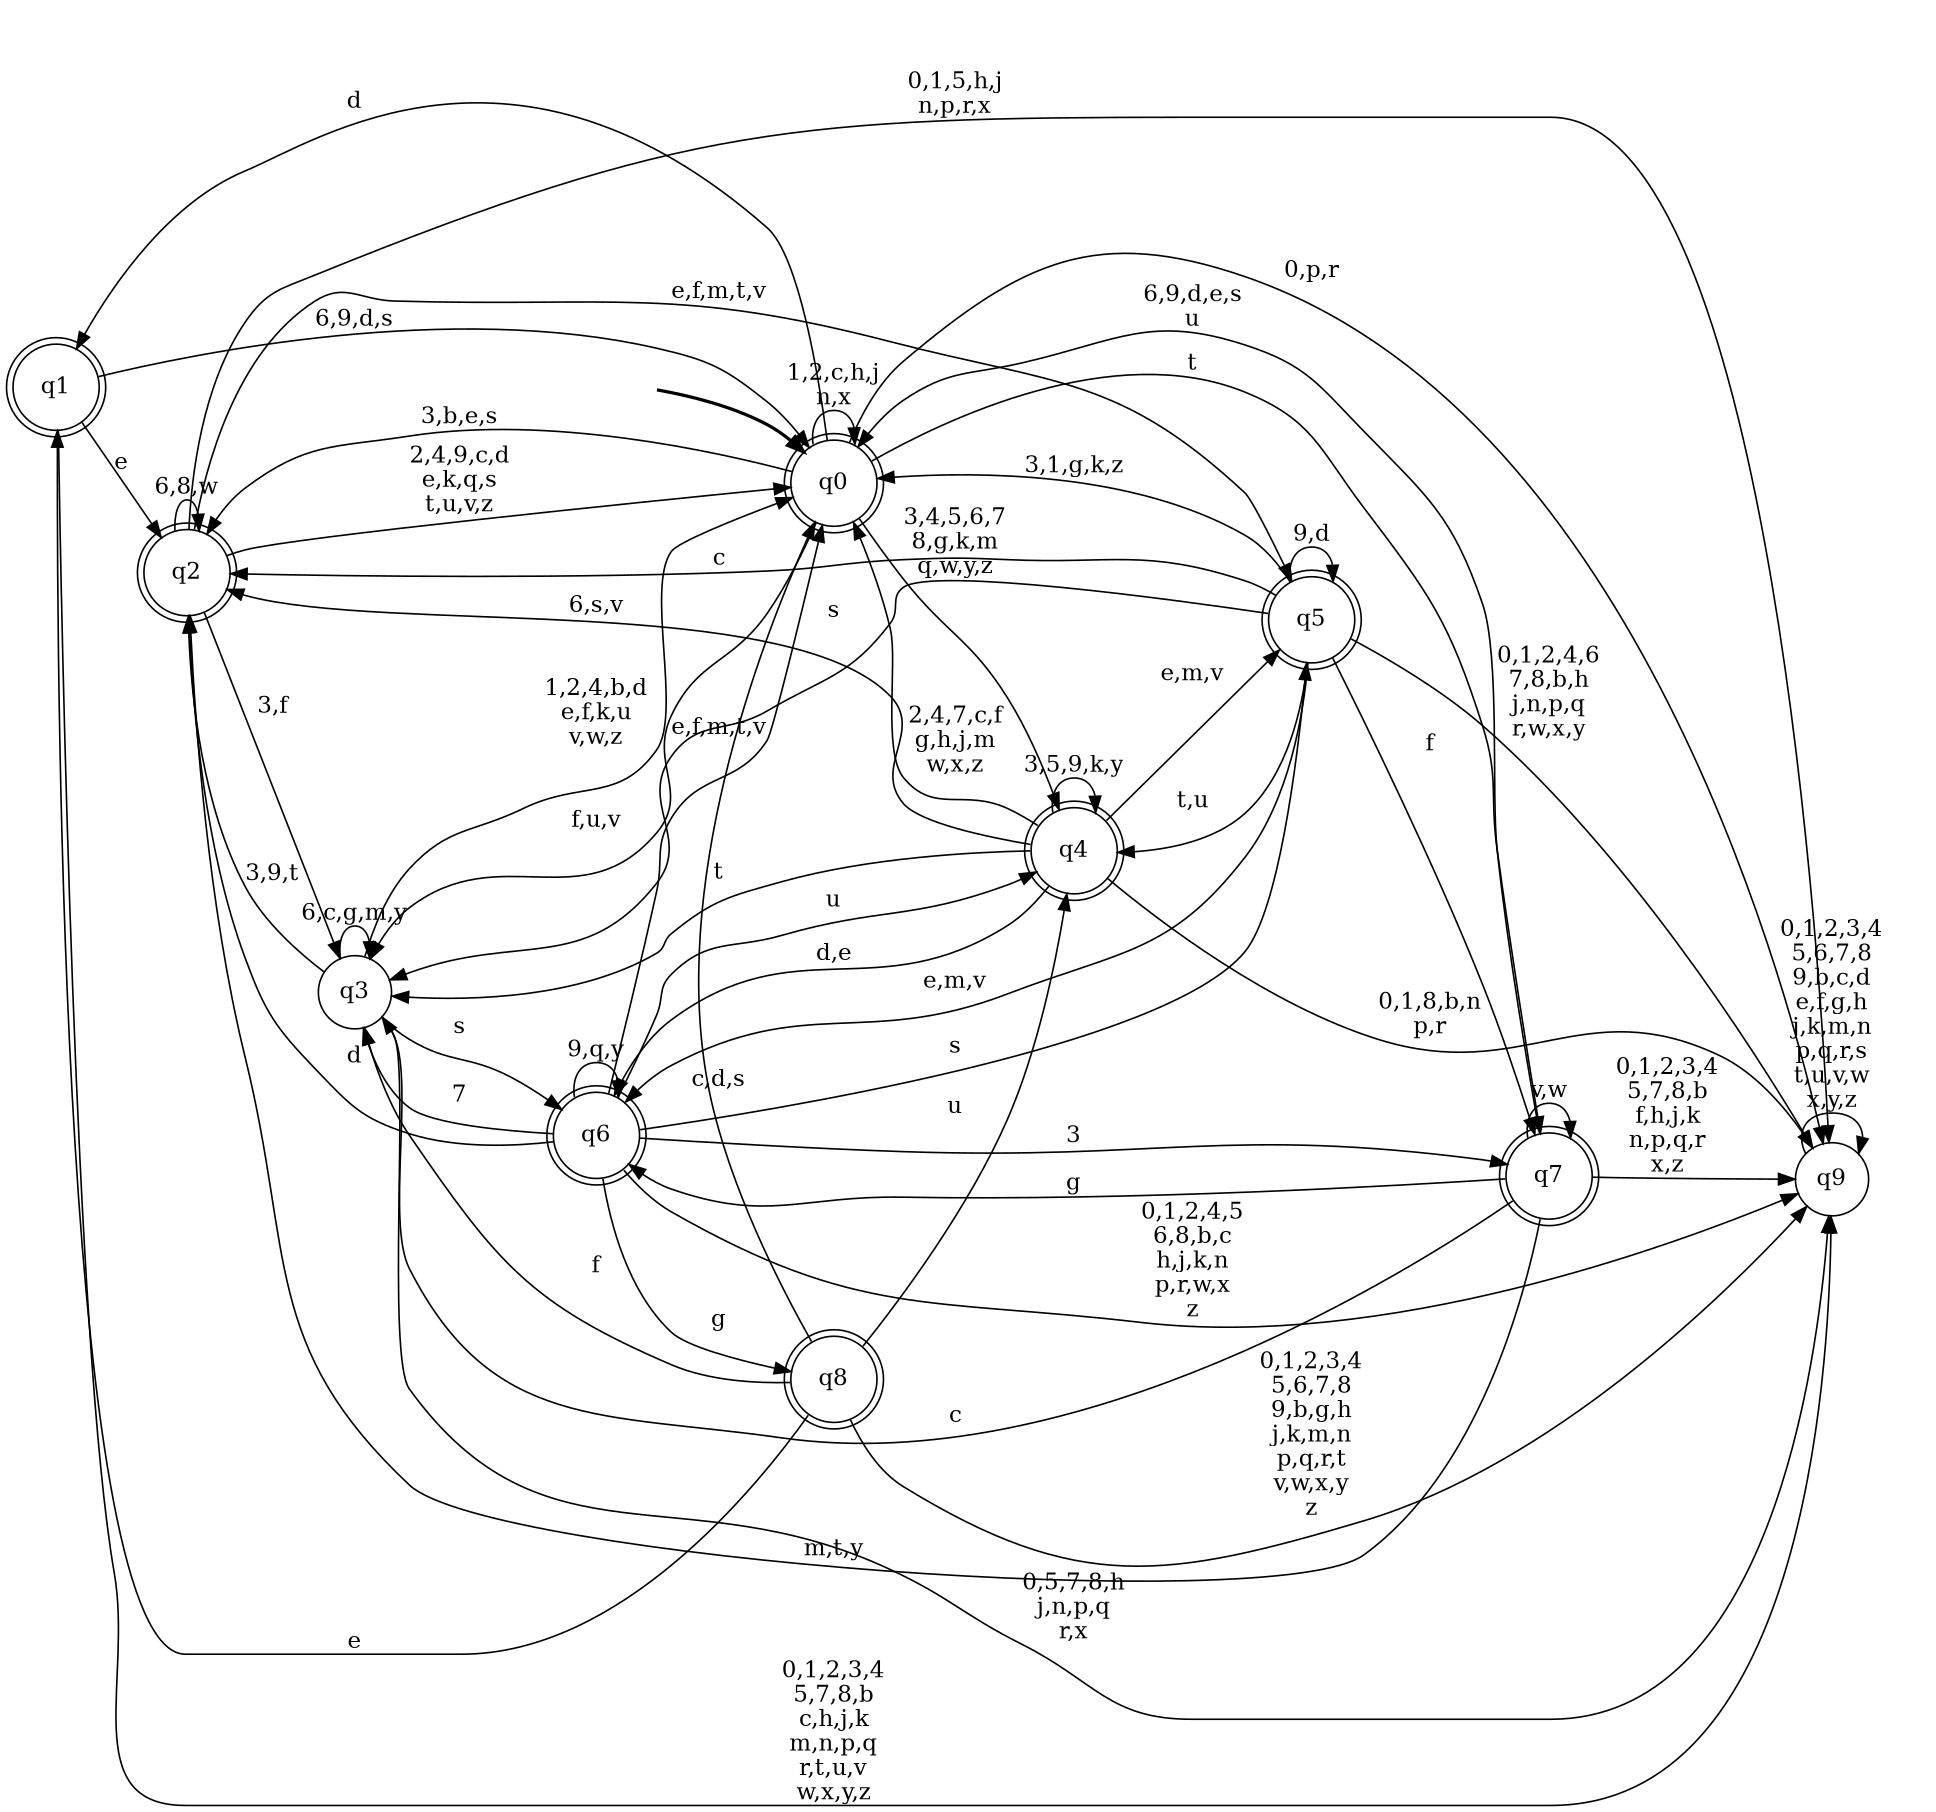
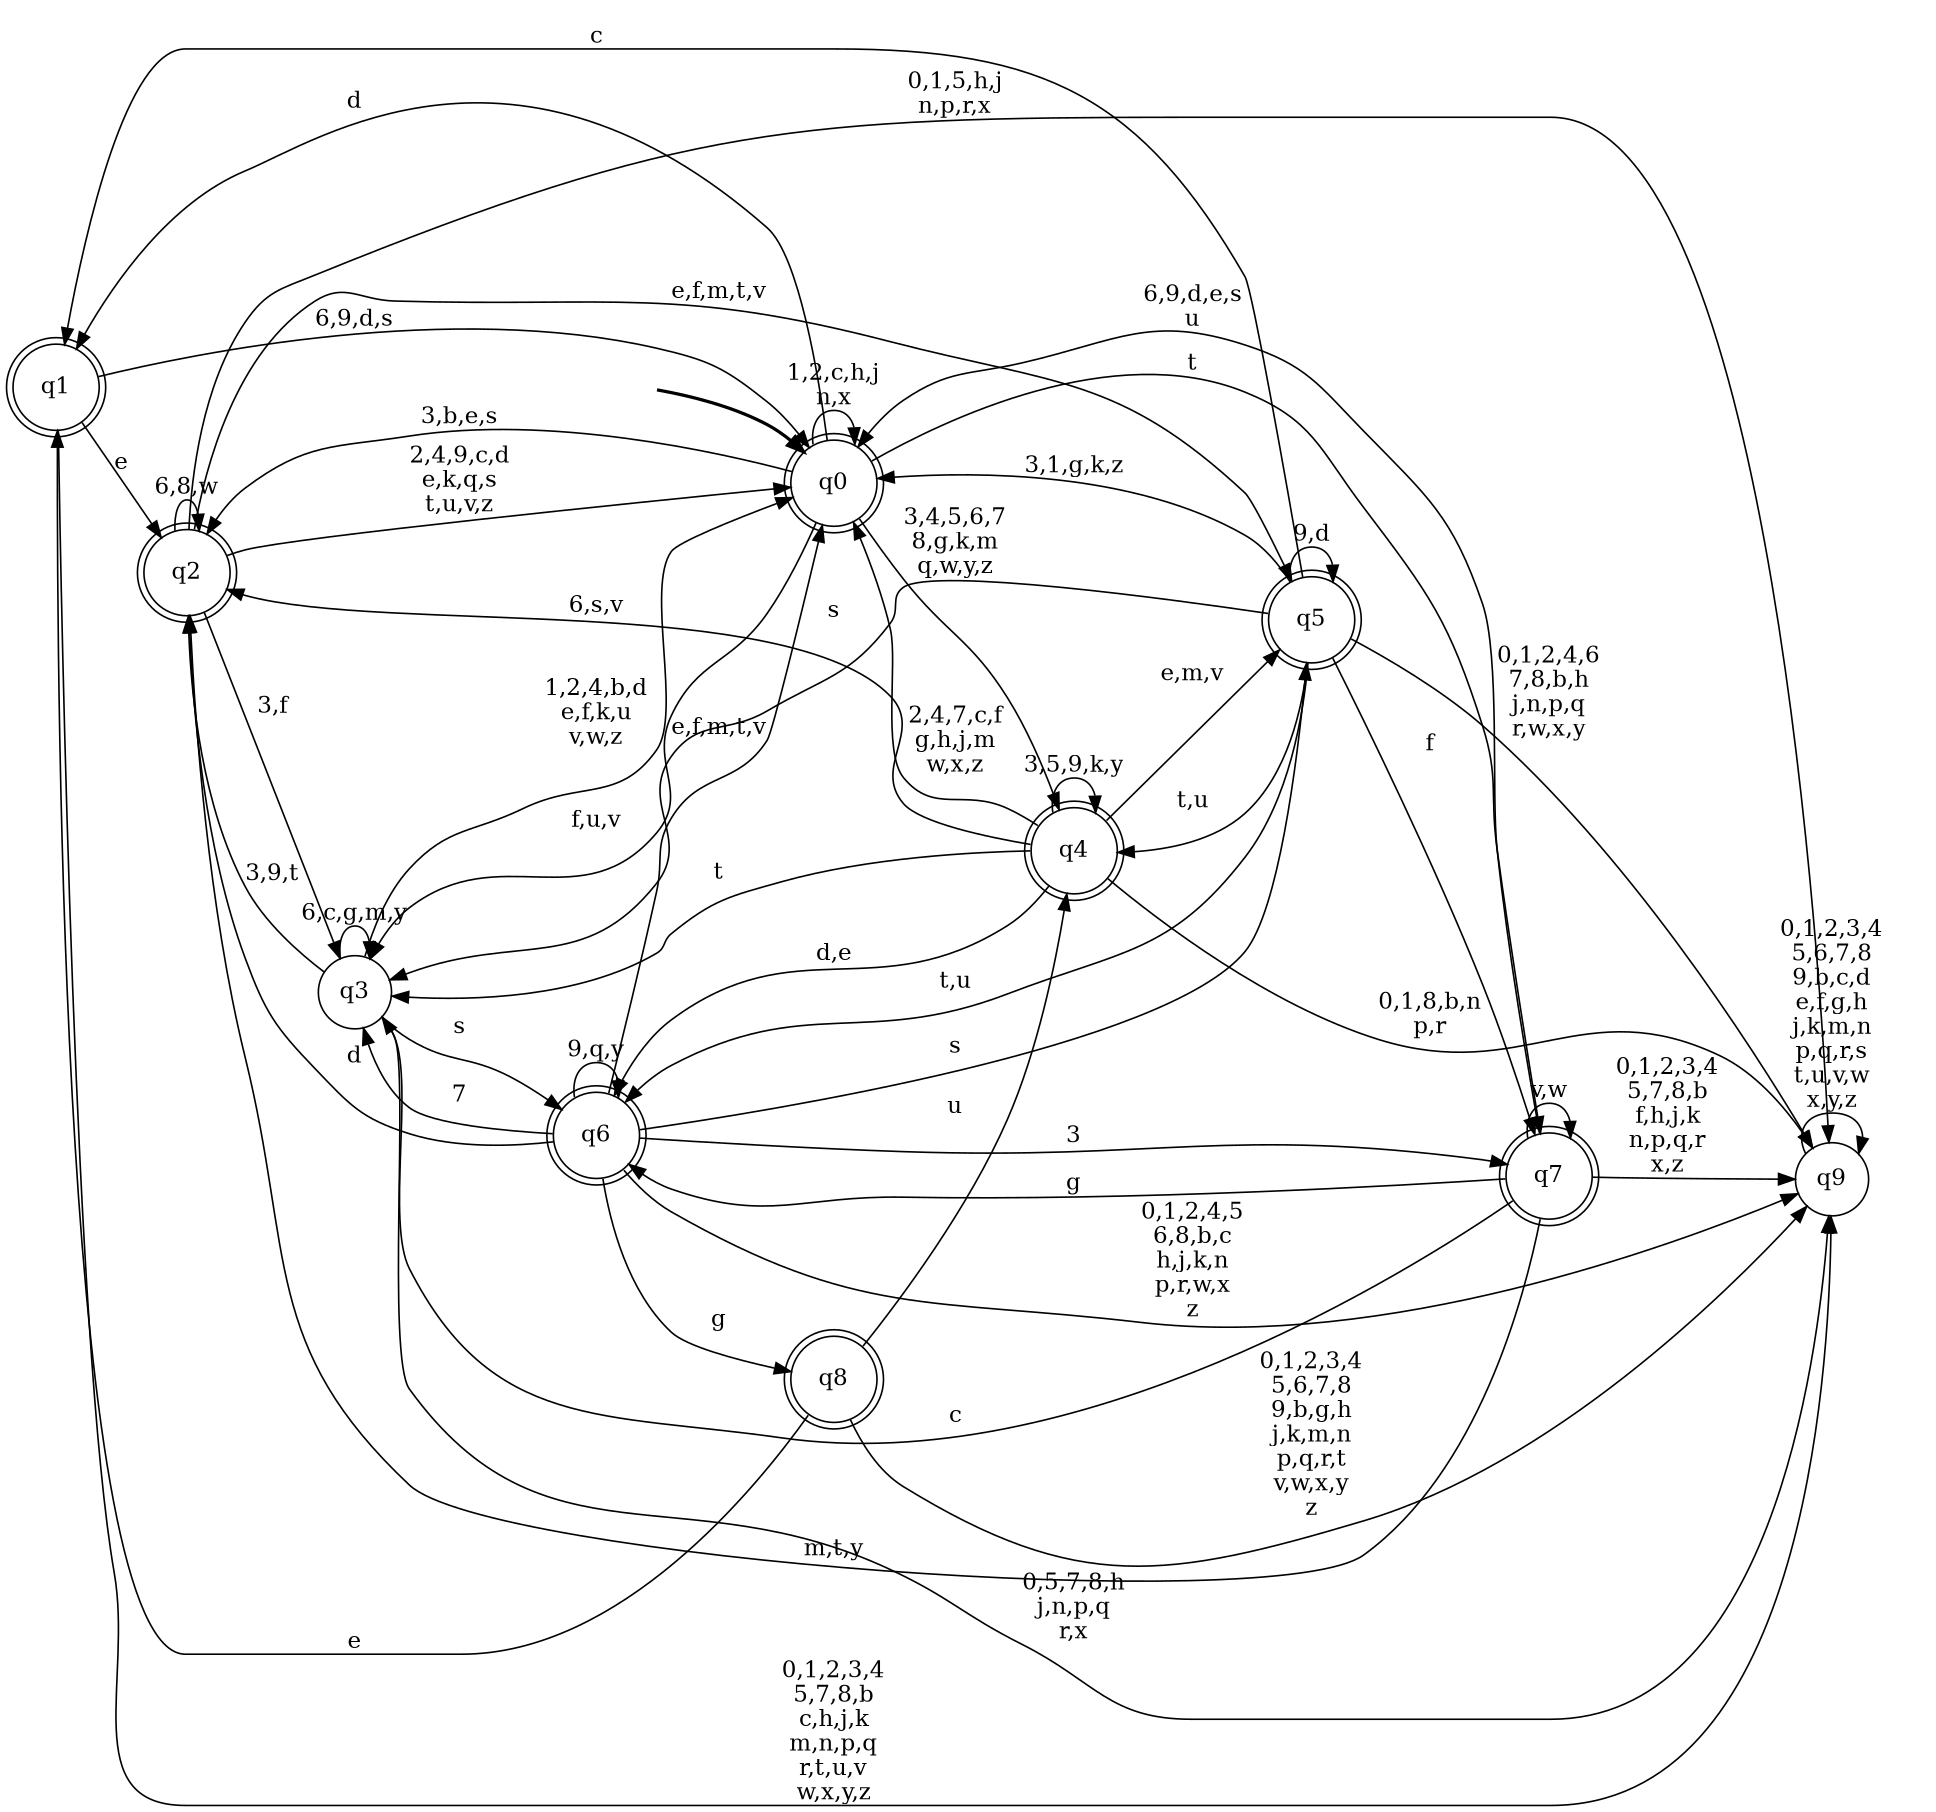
(1490, 441) -> none
(764, 571) -> (756, 49)
(778, 936) -> none
(700, 942) -> none
(955, 982) -> (955, 982)
(527, 1281) -> none
